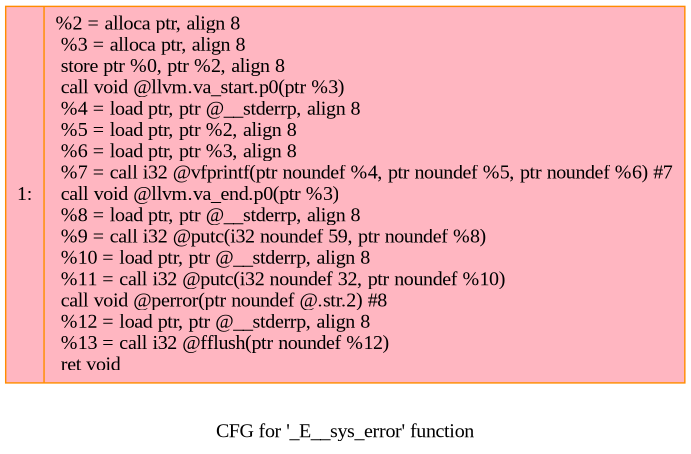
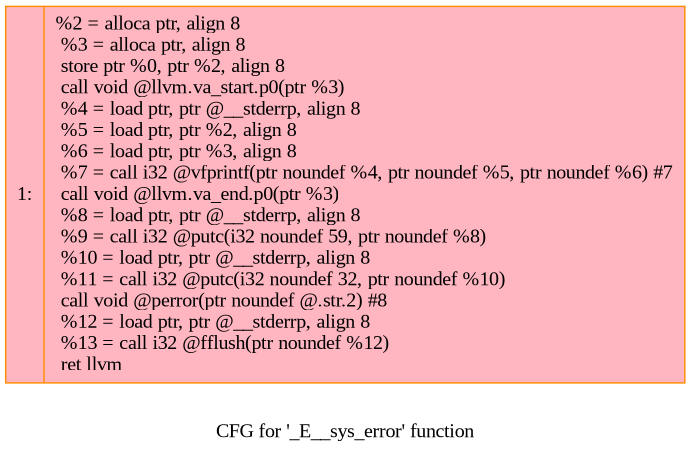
(88, 364) -> (90, 364)
